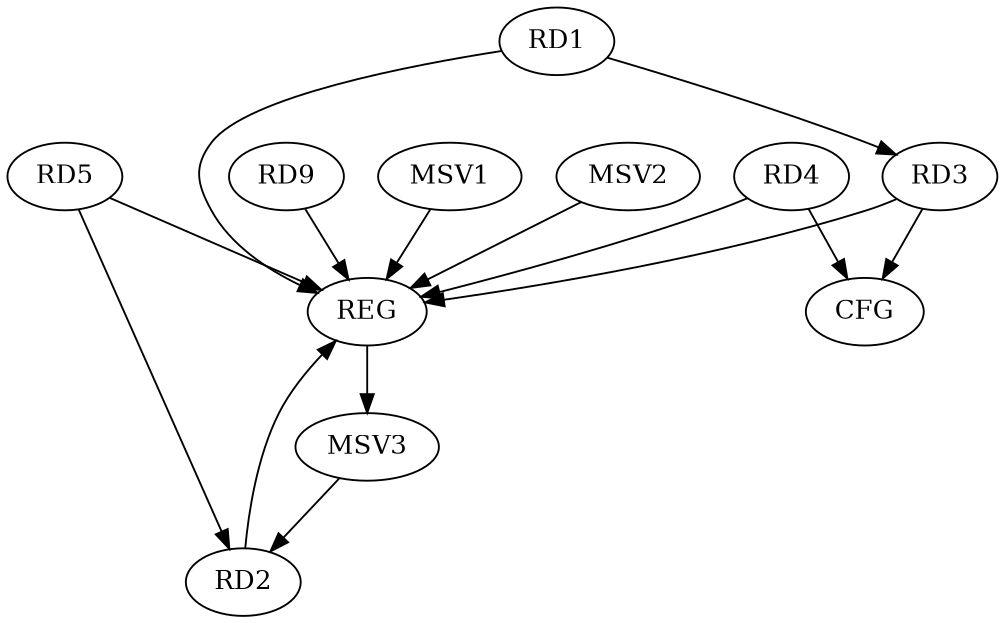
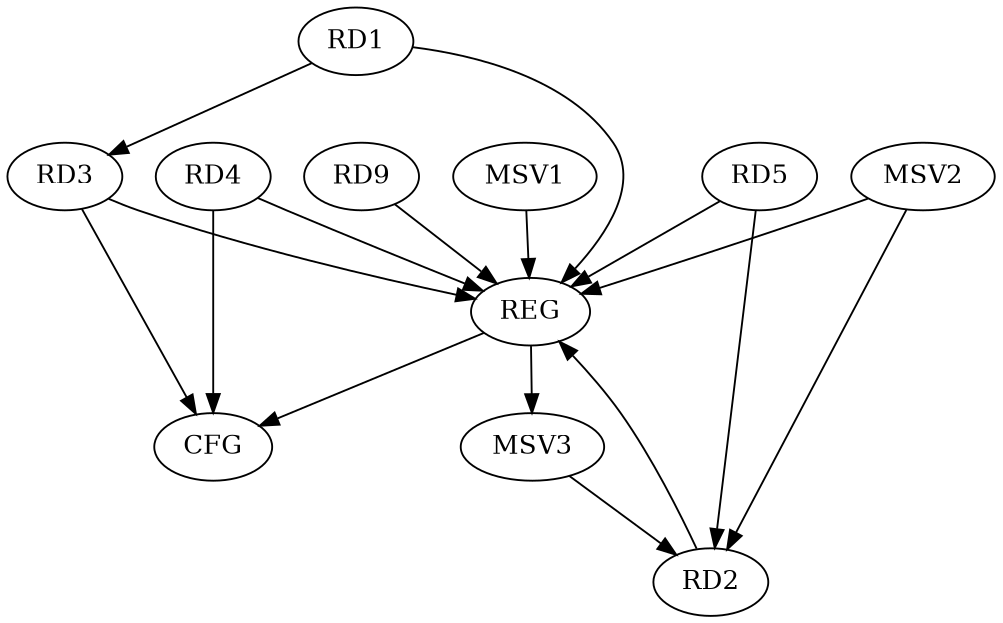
none -> (821, 371)
none -> (381, 376)
